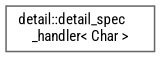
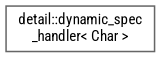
(80, 29) -> (80, 29)
